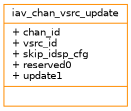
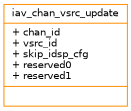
(38, 76) -> (42, 76)
